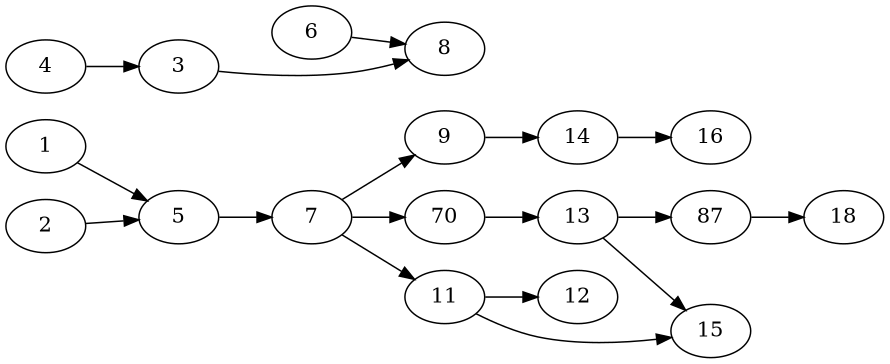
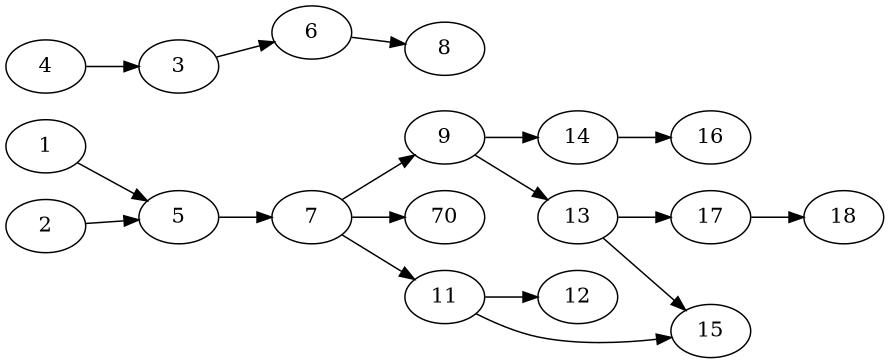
(307, 75) -> (238, 51)
(504, 217) -> (505, 173)
(711, 217) -> (711, 217)
